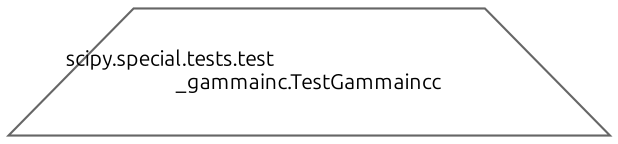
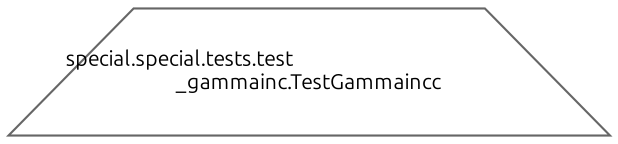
(309, 72) -> (309, 72)
